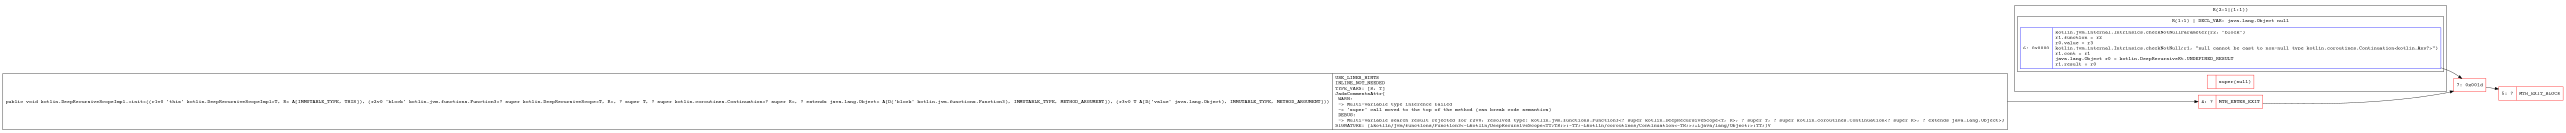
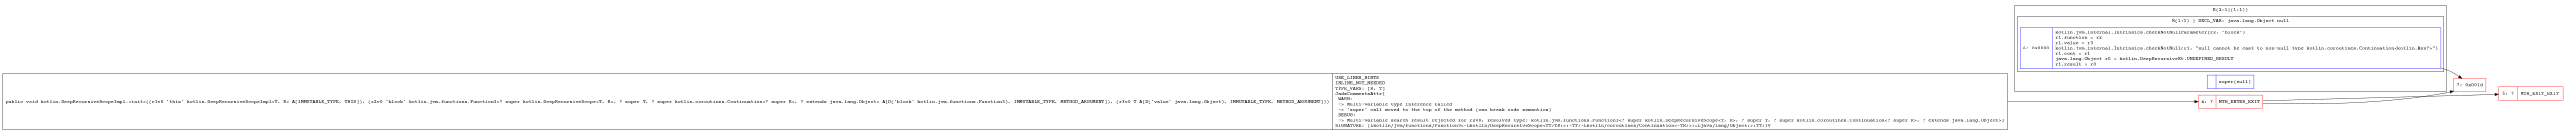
(2074, 43) -> (2074, 43)
(2231, 82) -> (2231, 82)
(2491, 88) -> (2379, 98)
(2540, 93) -> (2540, 93)
